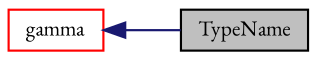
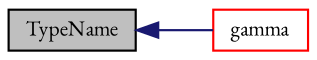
(153, 30) -> (186, 30)
